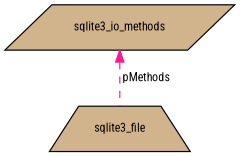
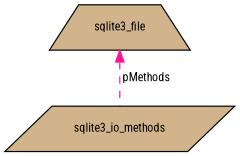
(120, 84) -> (120, 84)
